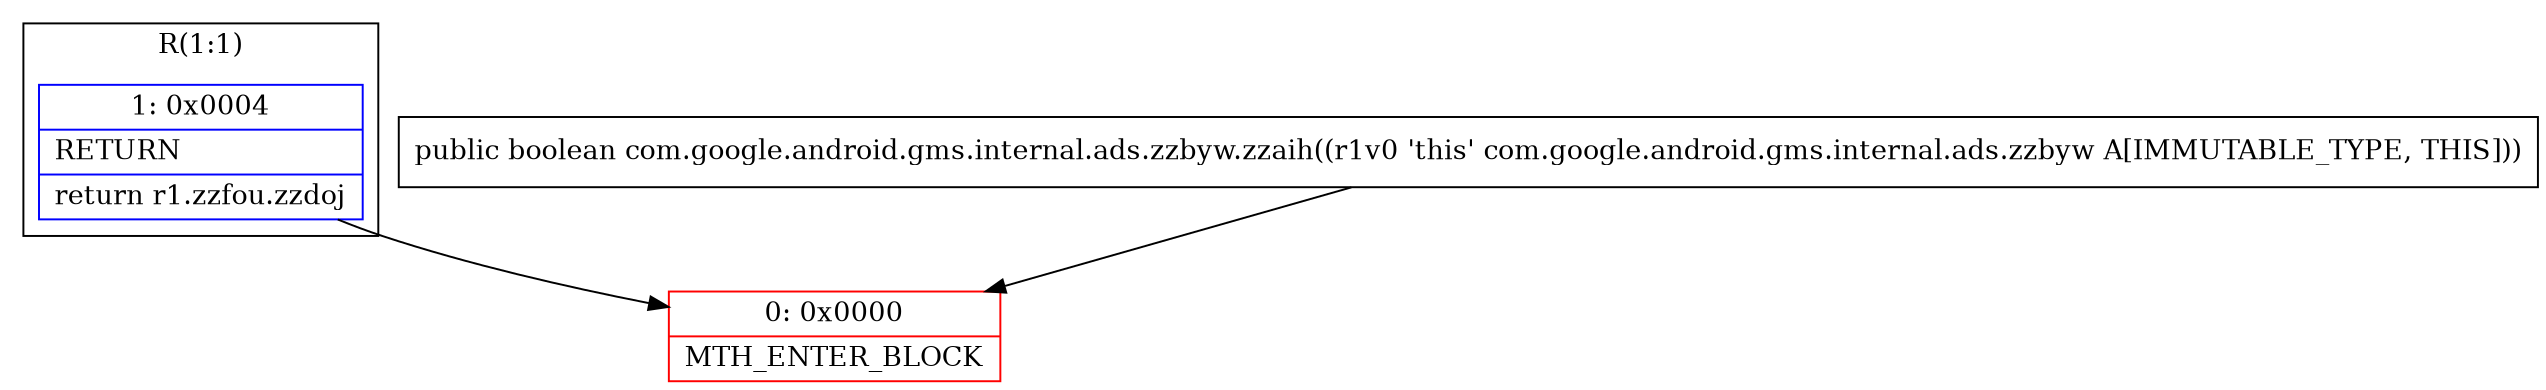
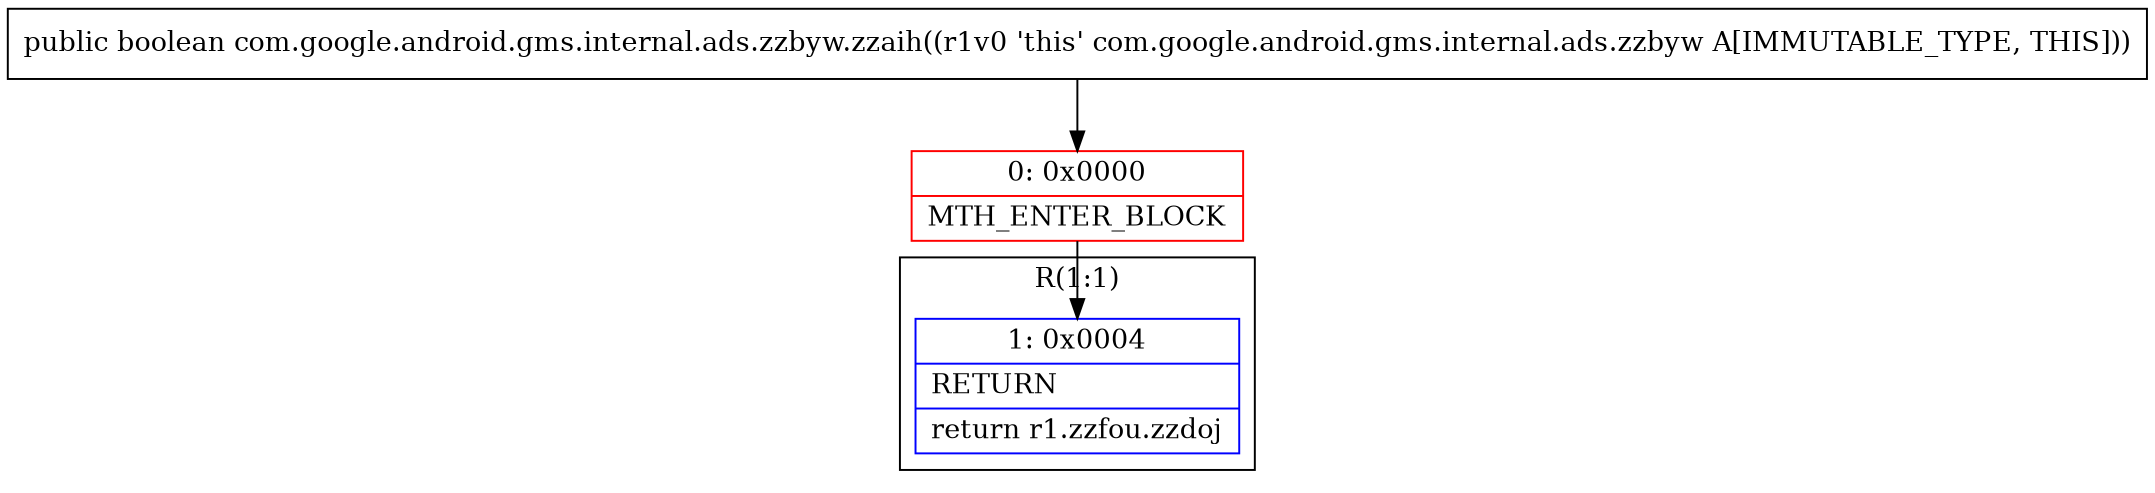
(492, 268) -> (1077, 270)
